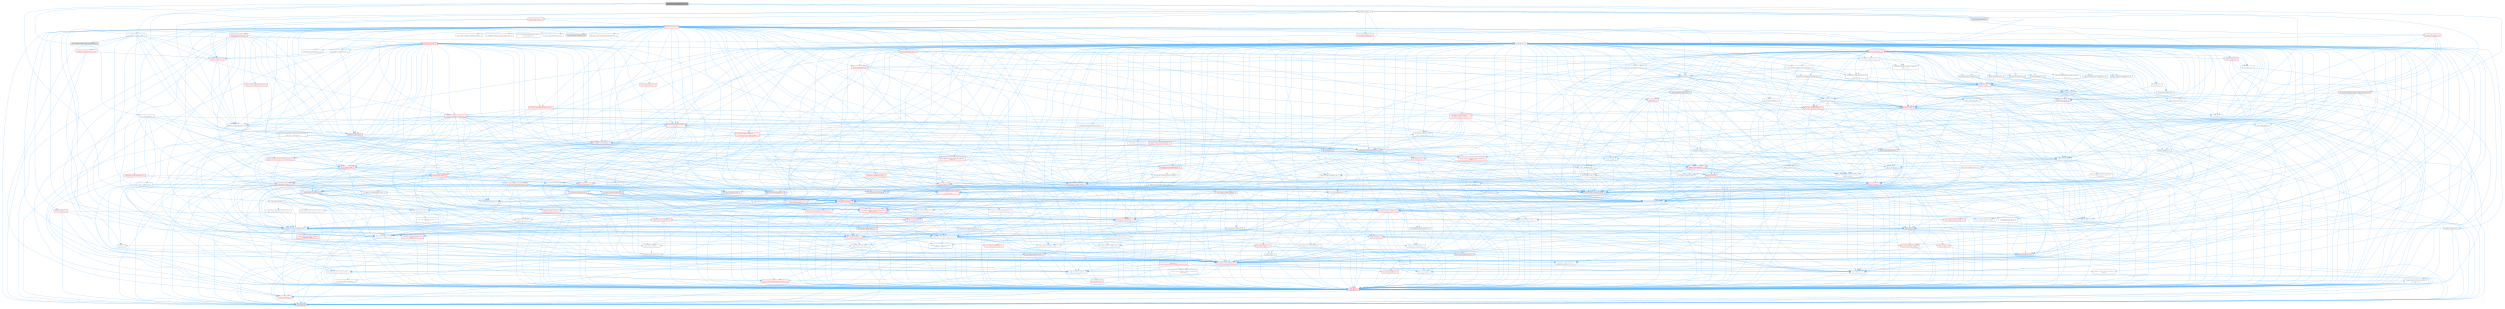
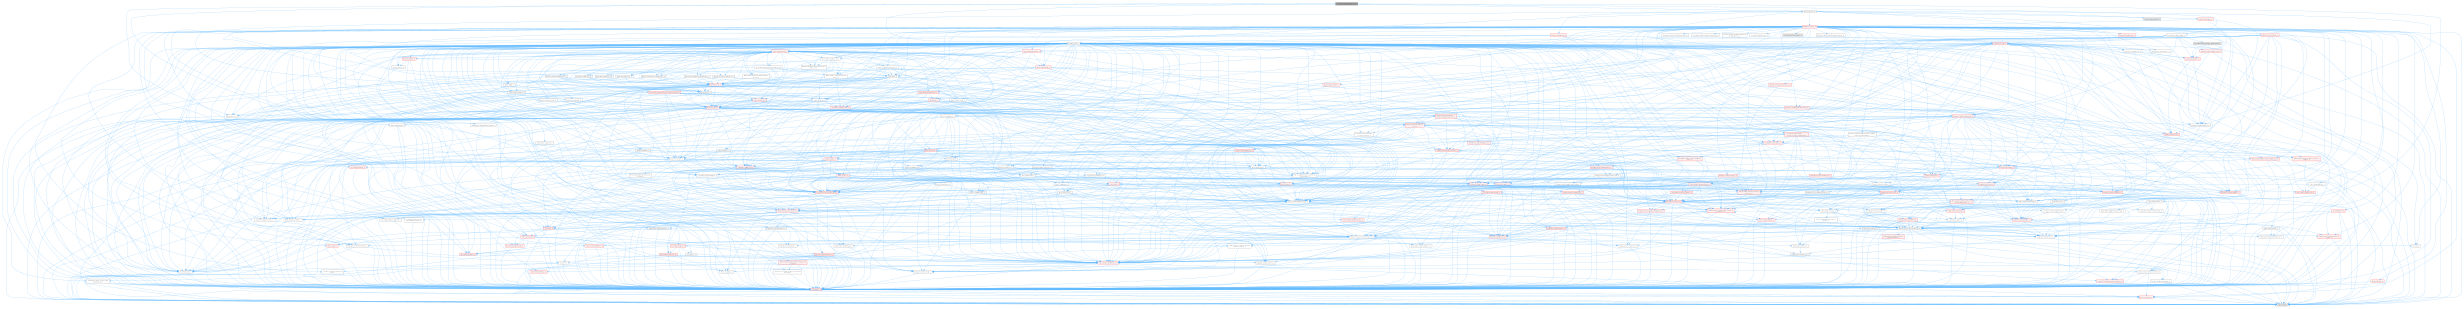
none -> (358, 167)
